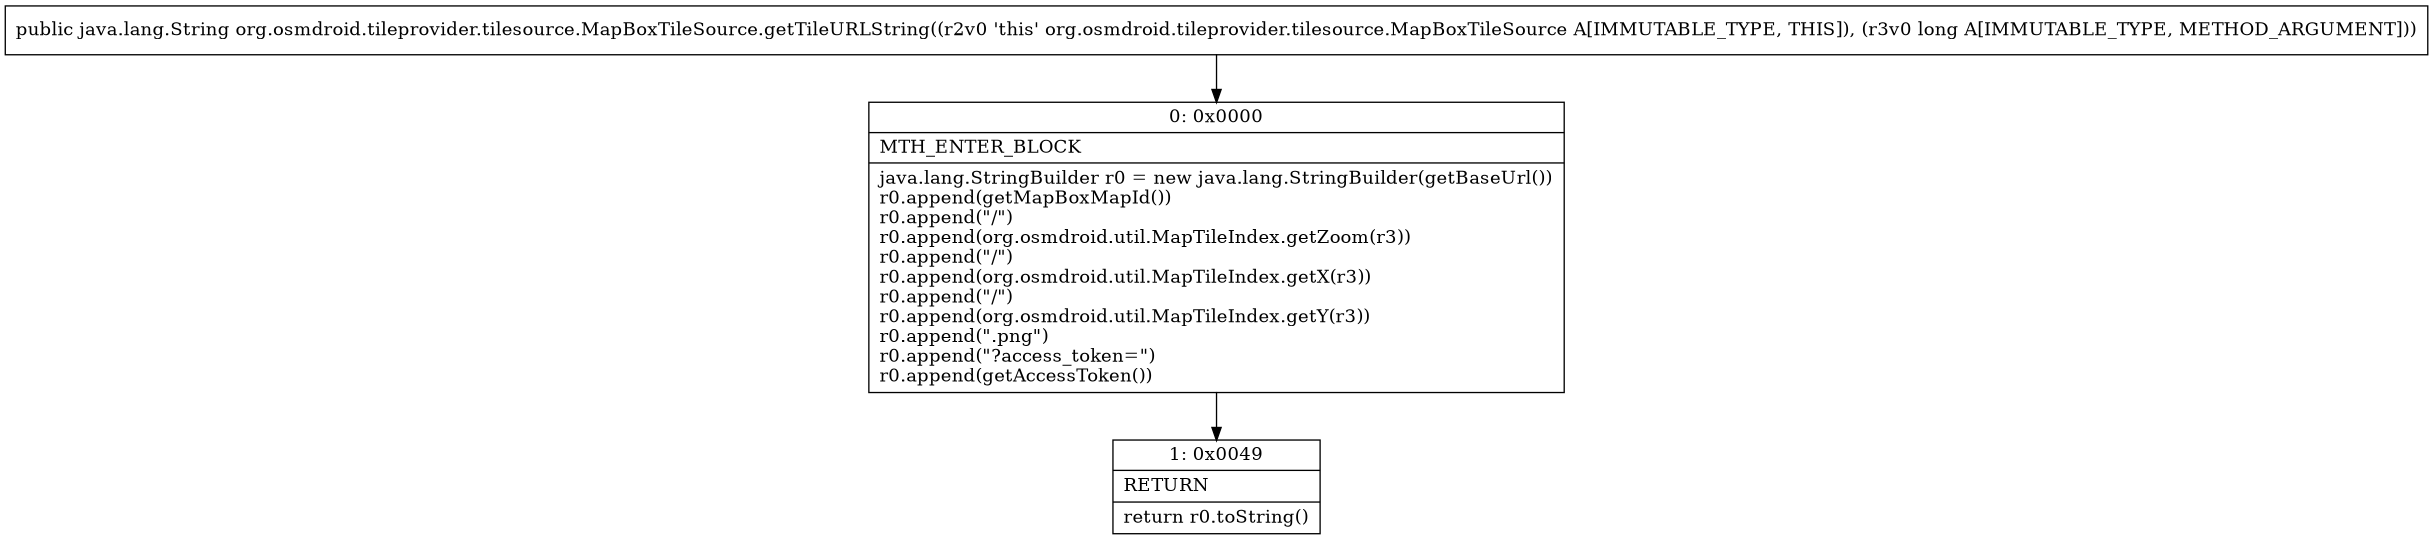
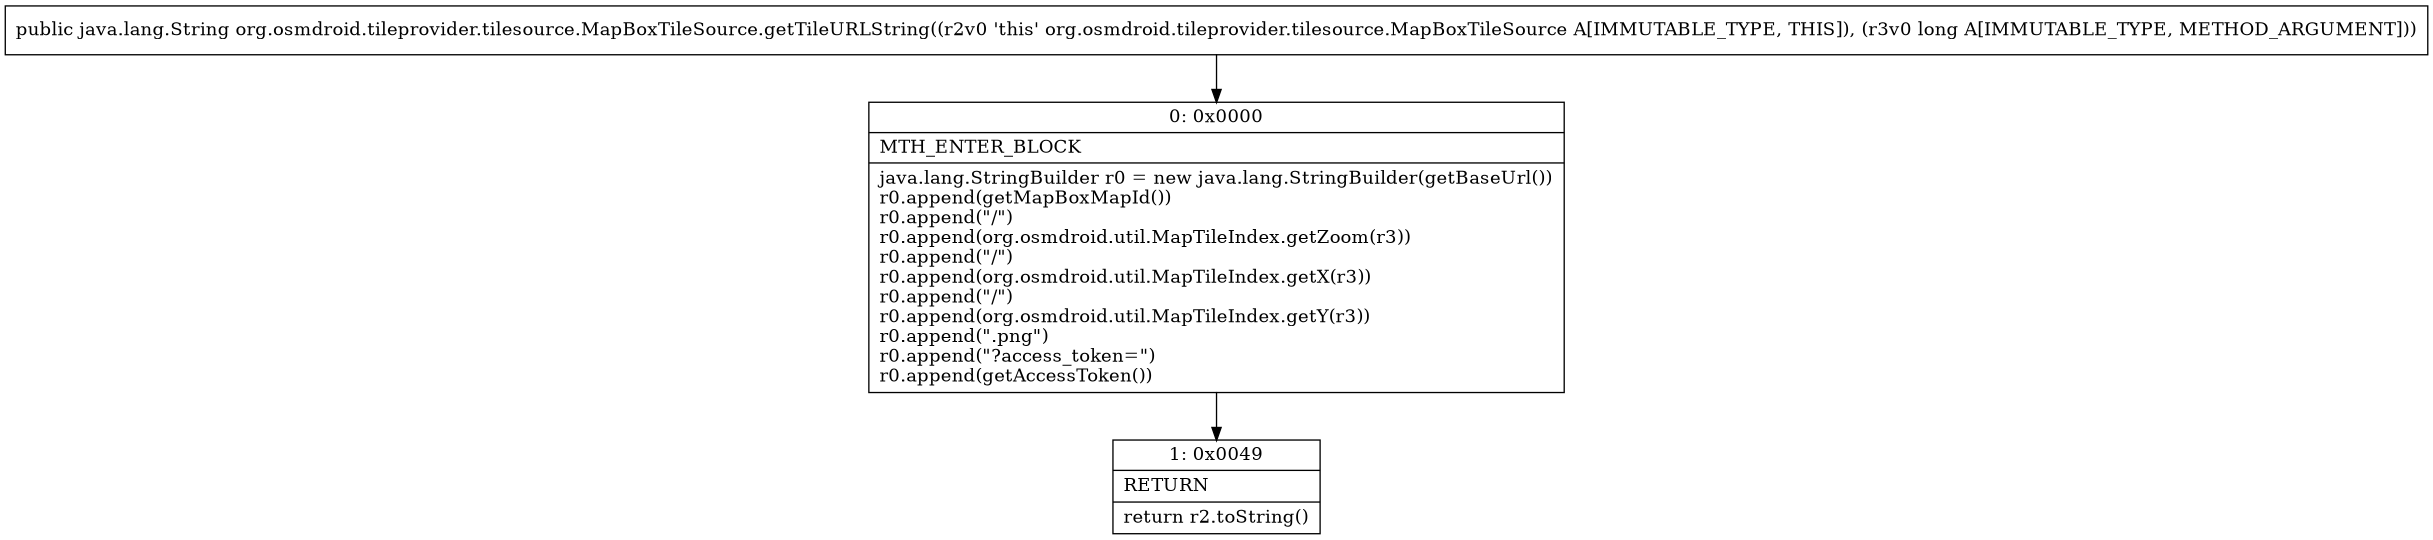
(1217, 517) -> (1217, 517)
